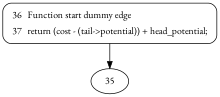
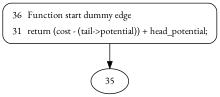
(17, 31) -> (17, 31)
